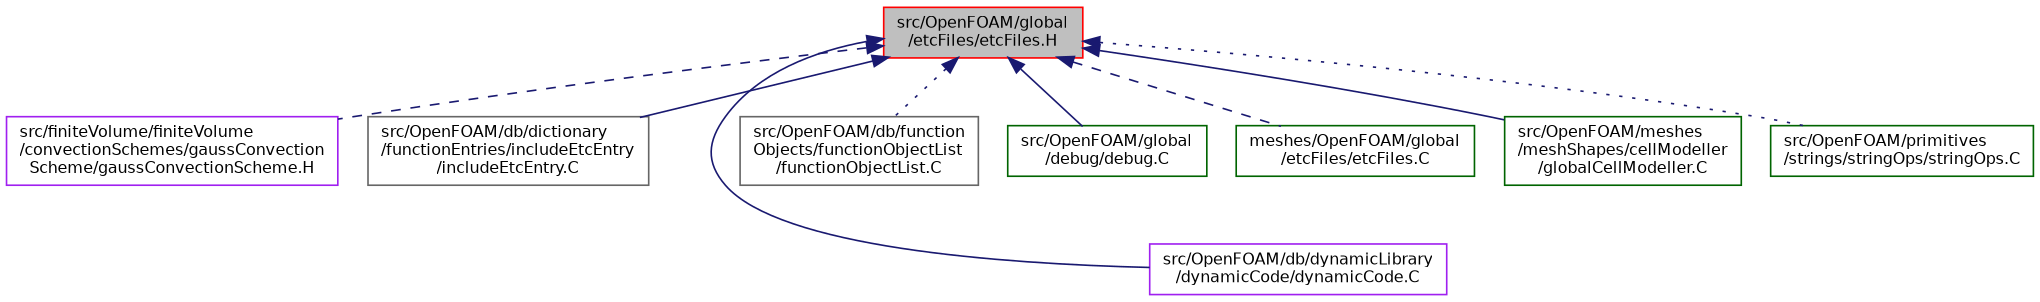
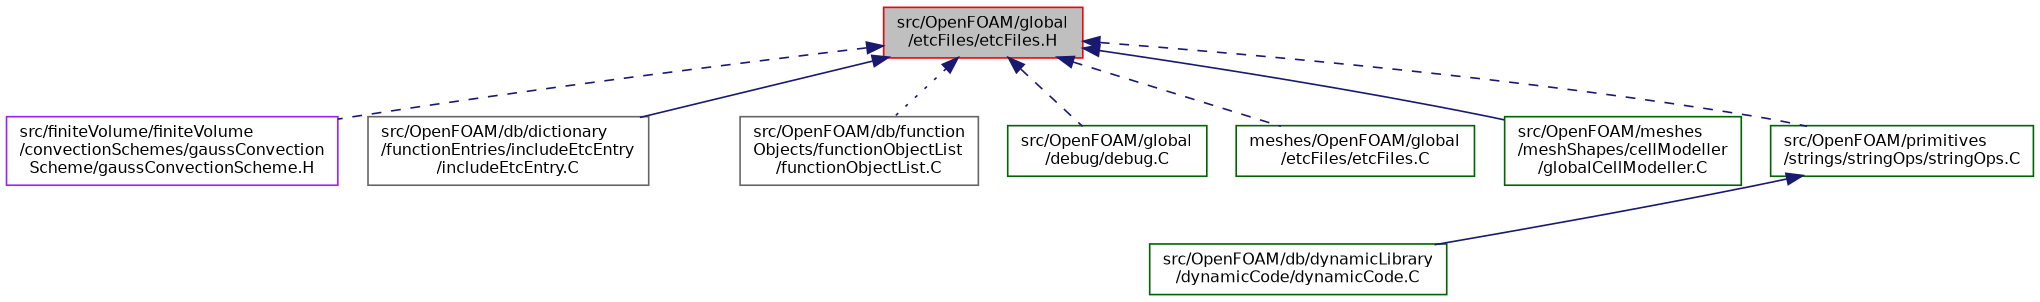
(1454, 76) -> (1454, 76)
(1052, 98) -> (1052, 98)
(813, 229) -> (1611, 213)
(1298, 269) -> (1298, 269)
